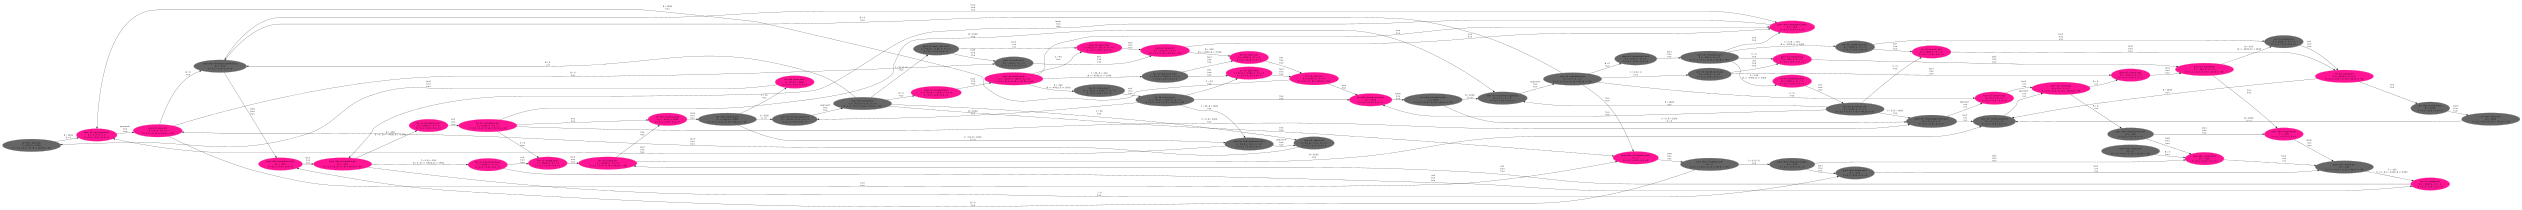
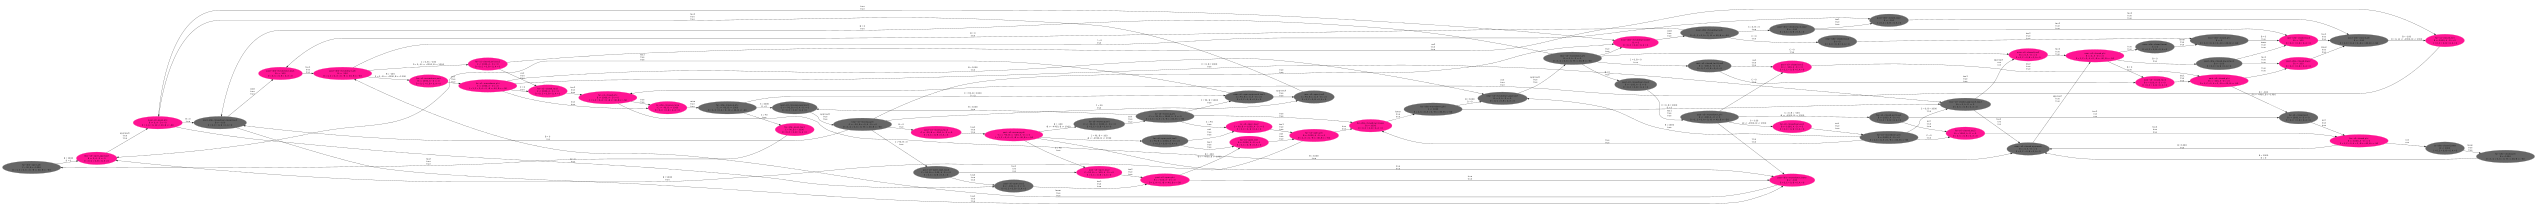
none -> (1837, 42)
none -> (2155, 47)
